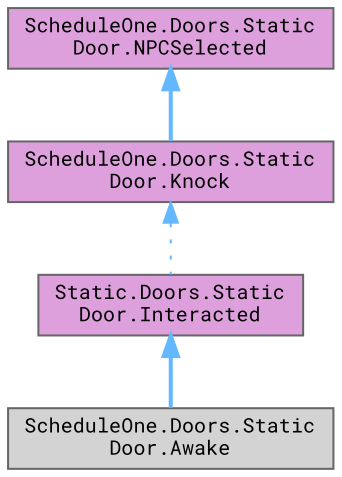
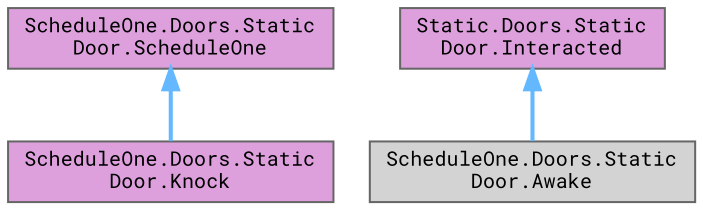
(171, 38) -> (171, 38)
(171, 249) -> none
